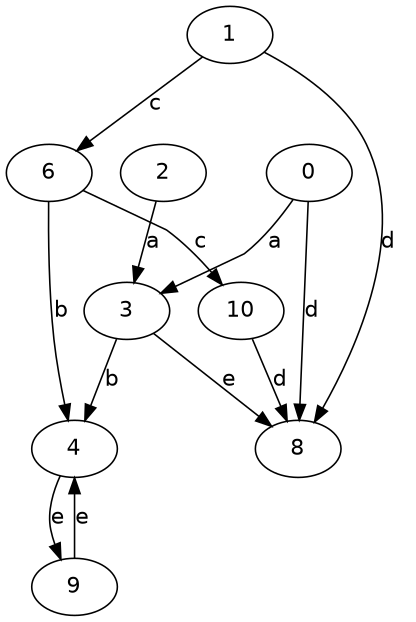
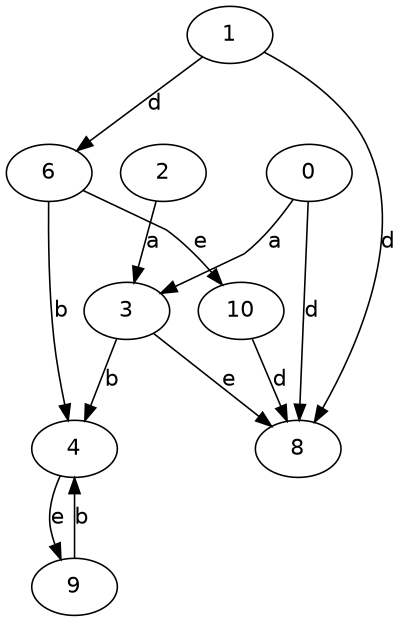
(155, 104) -> (155, 104)
(201, 242) -> (201, 242)
(82, 518) -> (82, 518)
